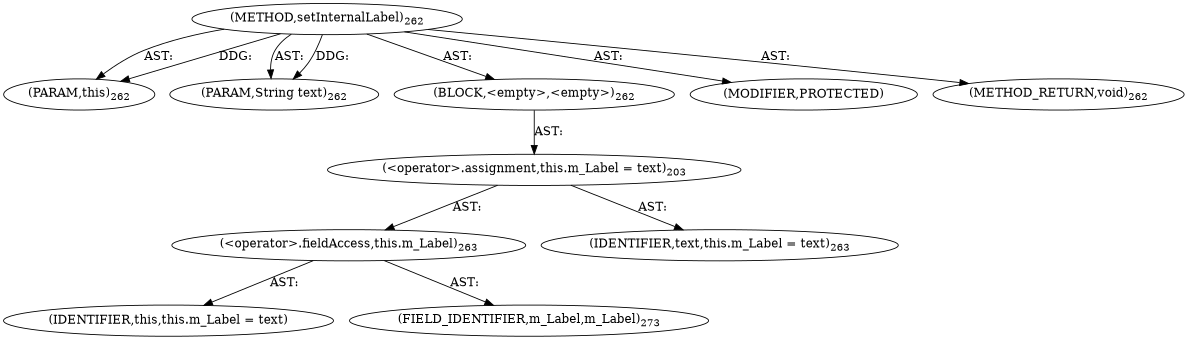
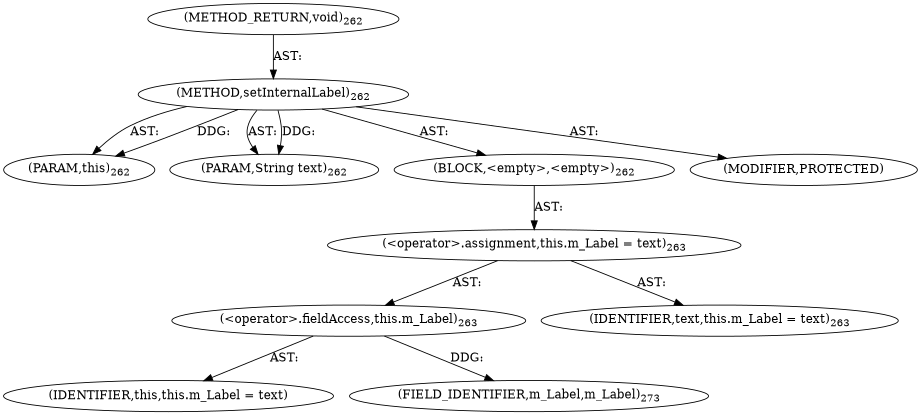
(694, 55) -> (273, 52)
(676, 169) -> (676, 244)
(467, 283) -> (469, 358)
